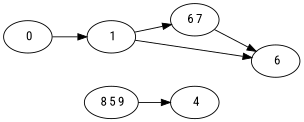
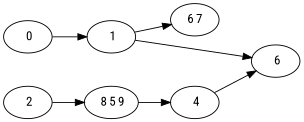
(231, 38) -> (231, 84)
none -> (28, 102)
